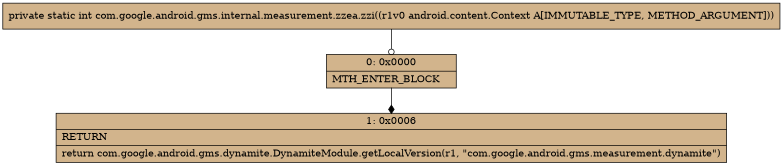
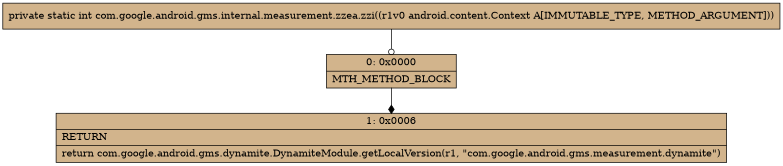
(386, 79) -> (391, 79)
